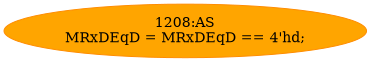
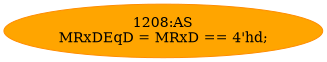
(185, 31) -> (163, 31)
